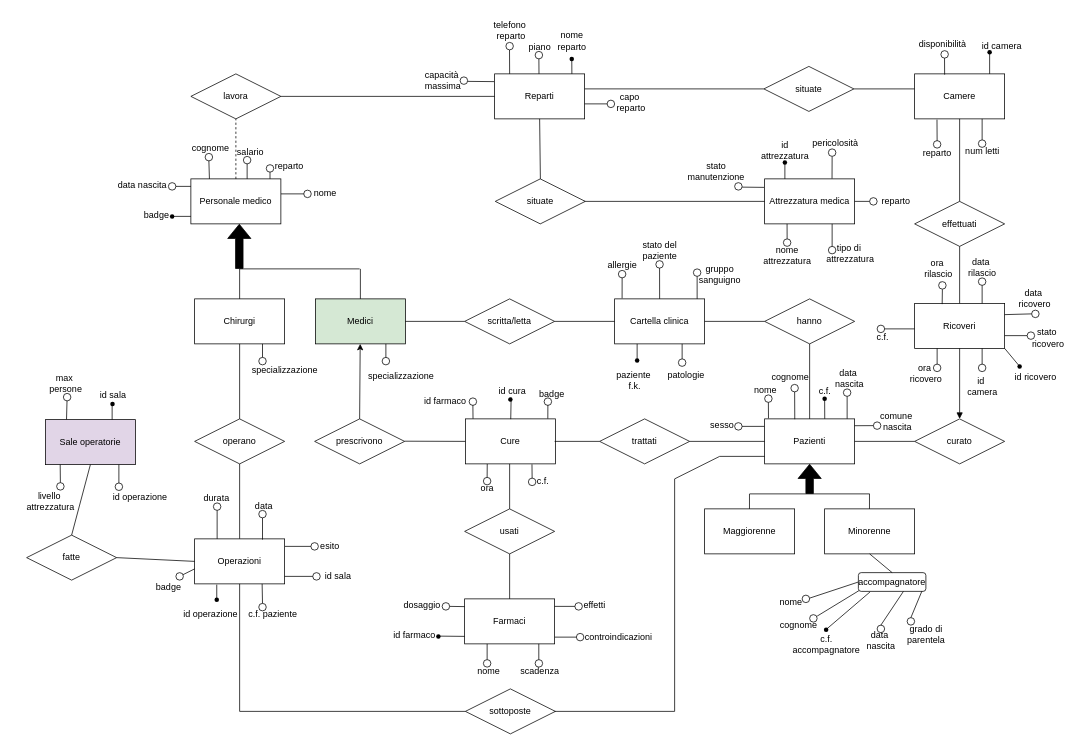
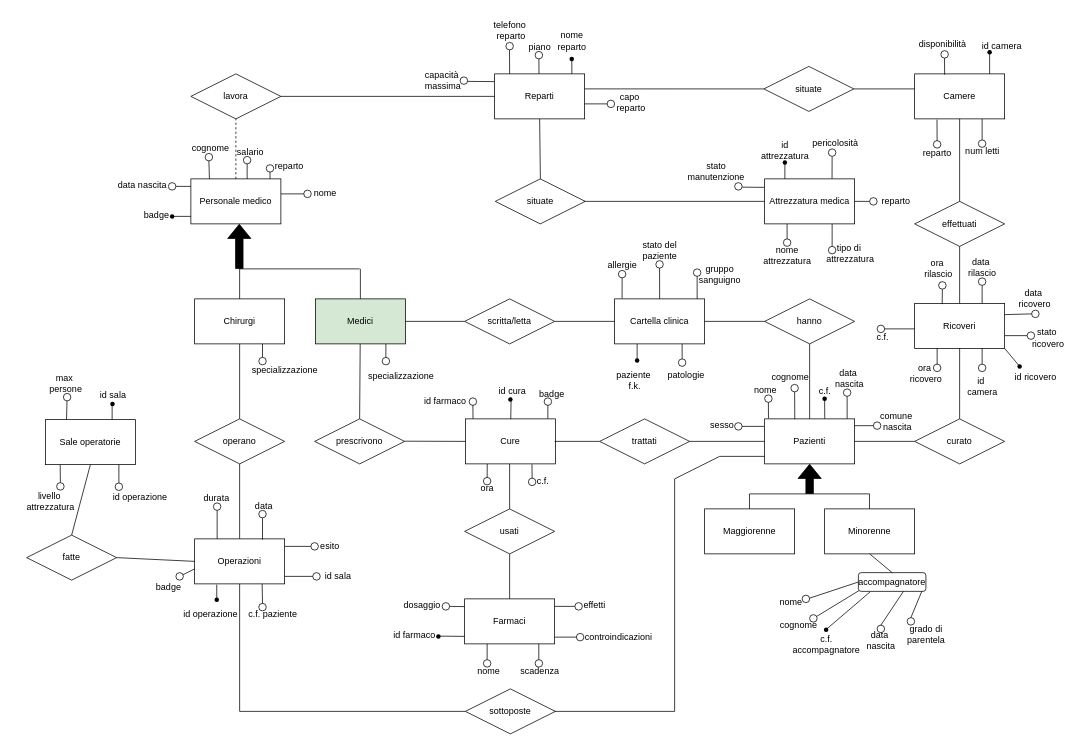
(360, 350) -> (360, 348)
(960, 411) -> (960, 414)
(90, 442) -> (90, 442)
